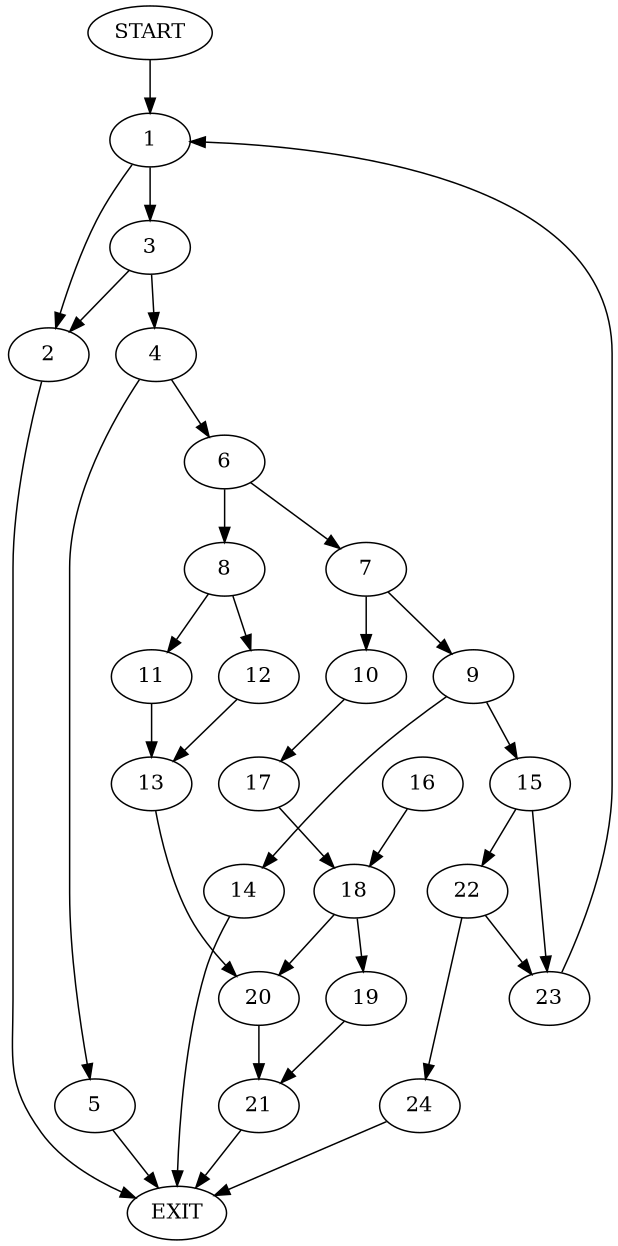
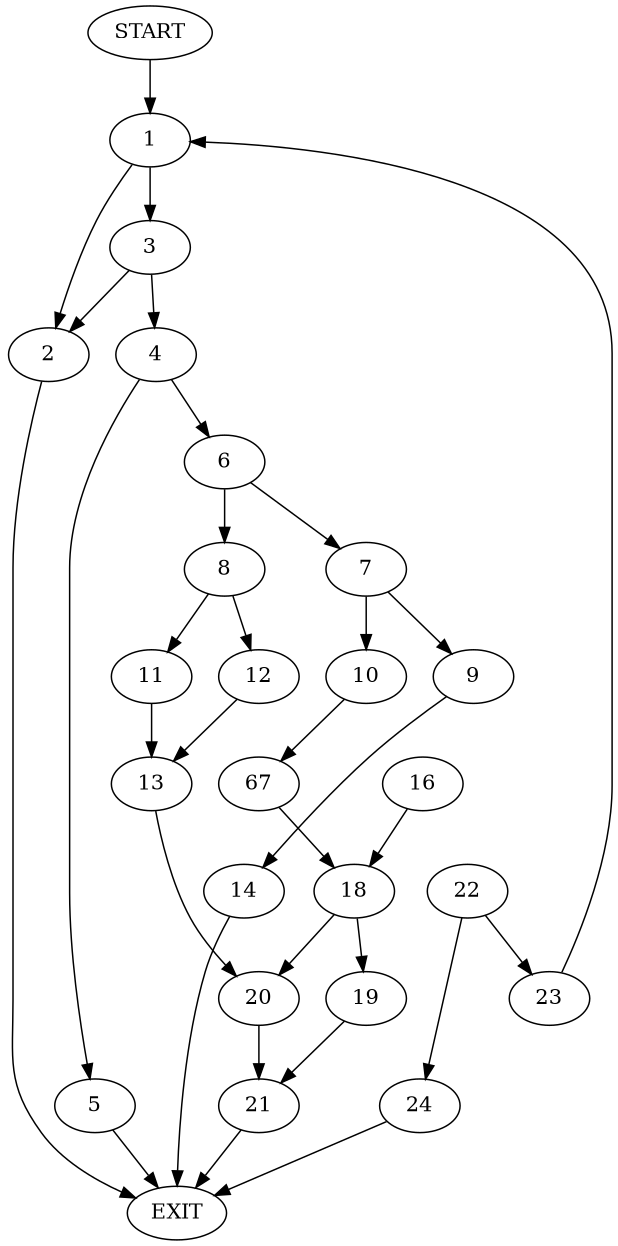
(259, 784) -> (259, 784)
(530, 784) -> none
